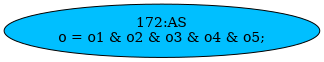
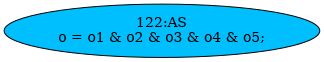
(162, 31) -> (162, 31)
